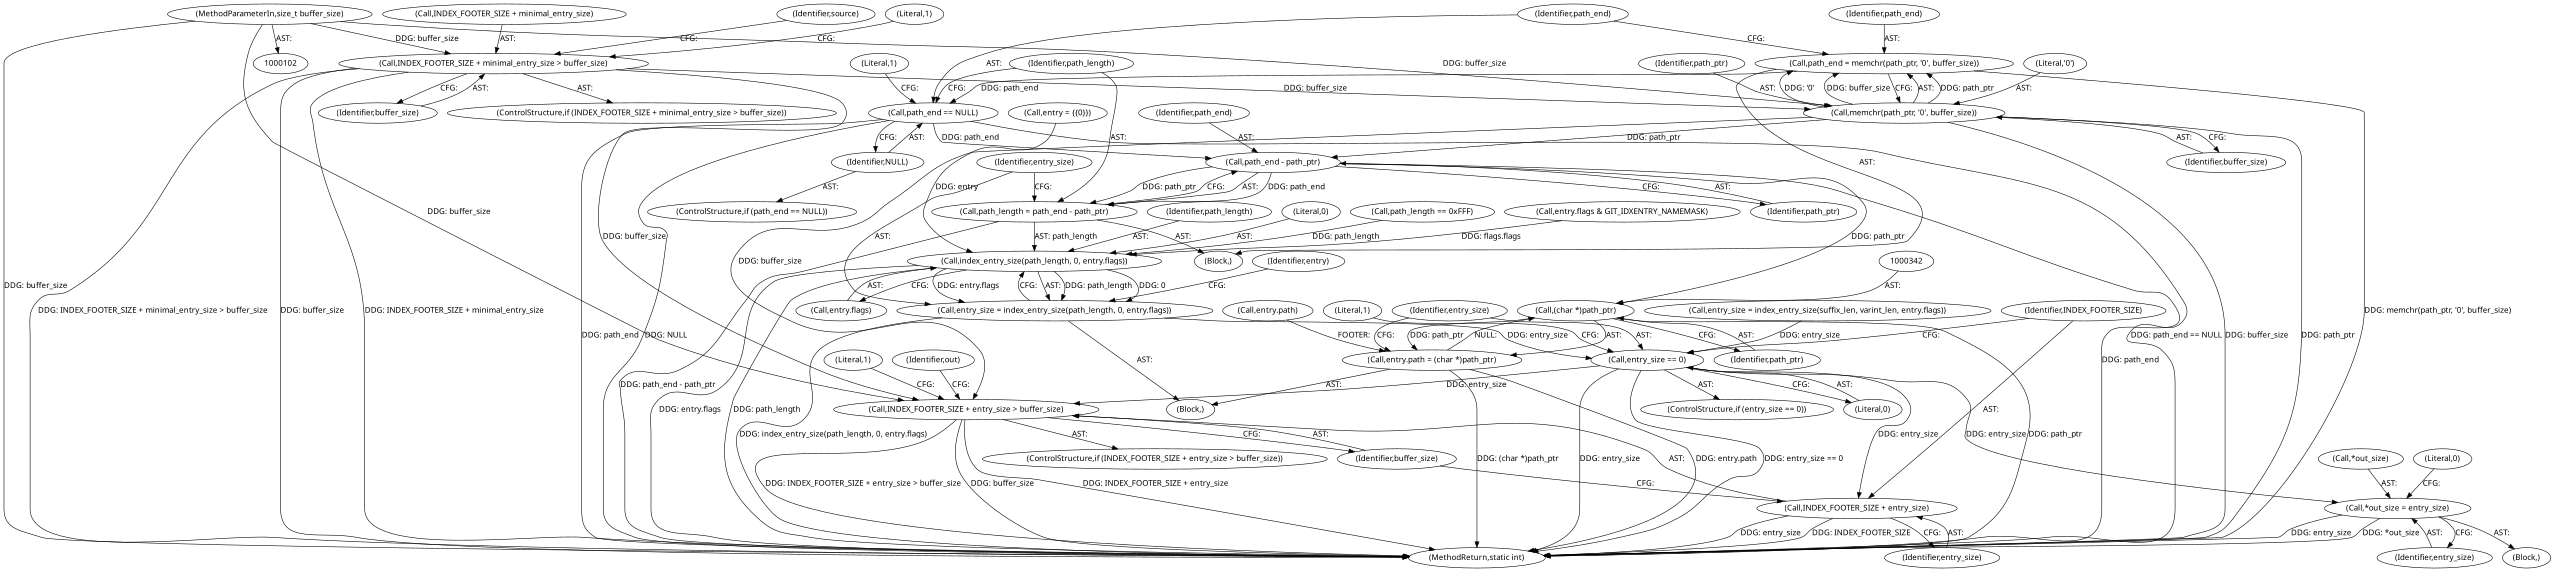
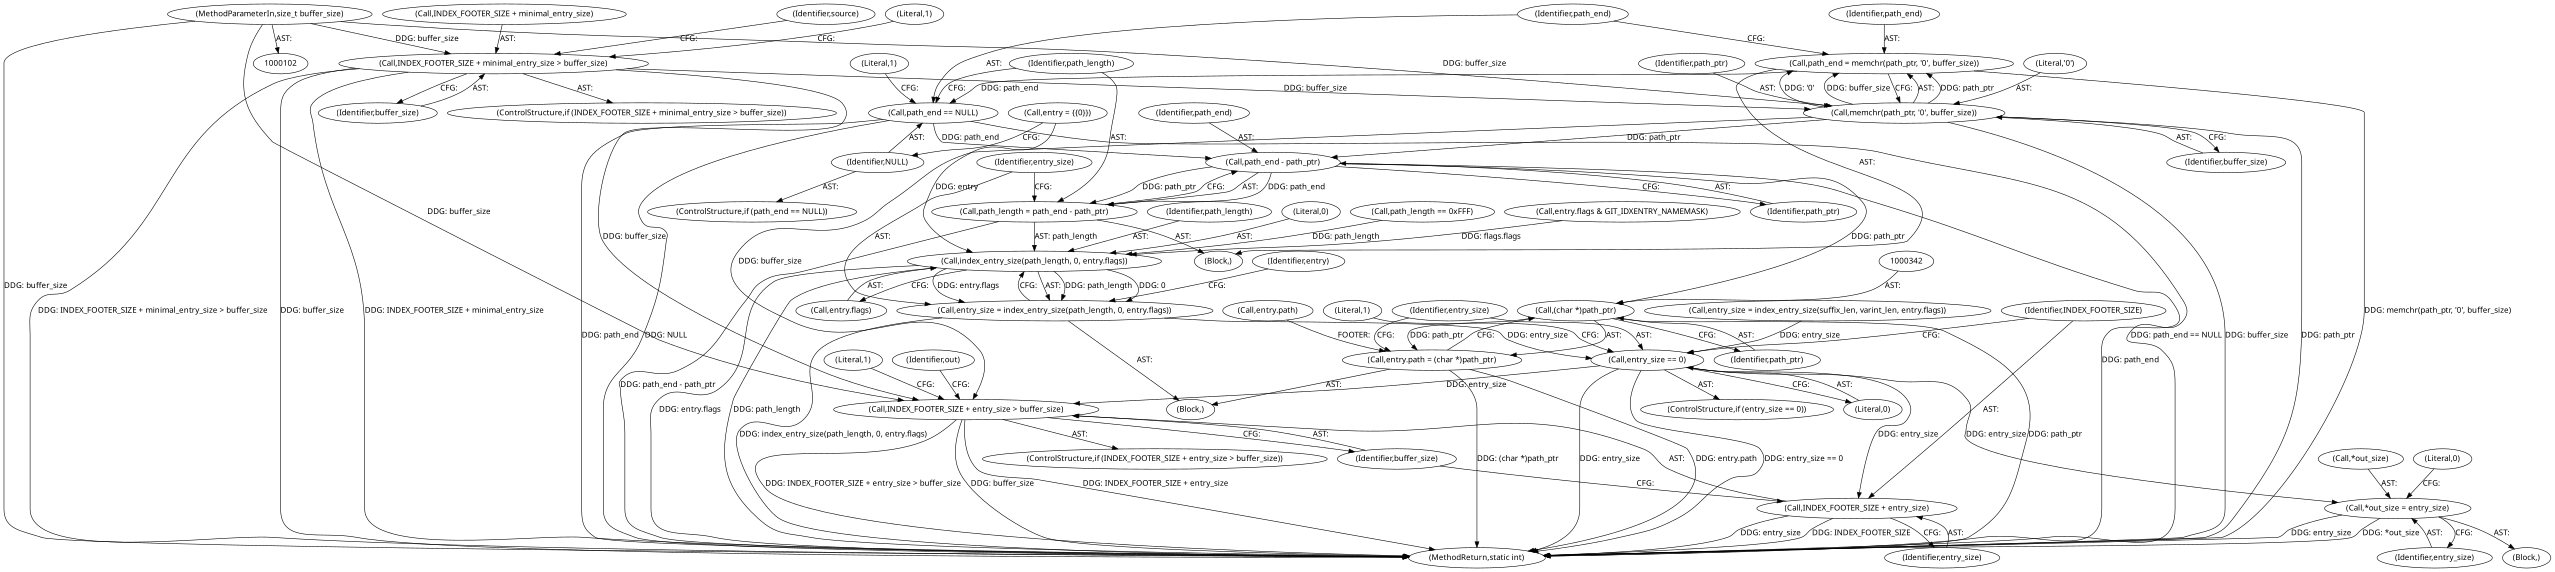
(881, 131) -> (973, 148)
(1487, 335) -> (1487, 335)
